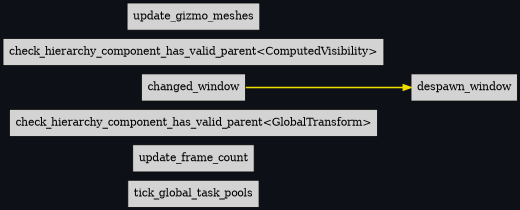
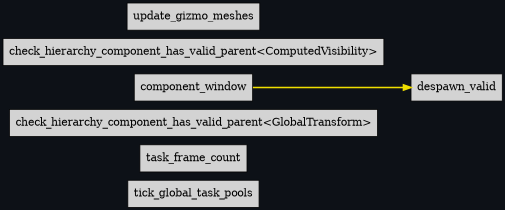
(193, 87) -> (193, 87)
(464, 87) -> (457, 87)
(193, 158) -> (193, 158)
